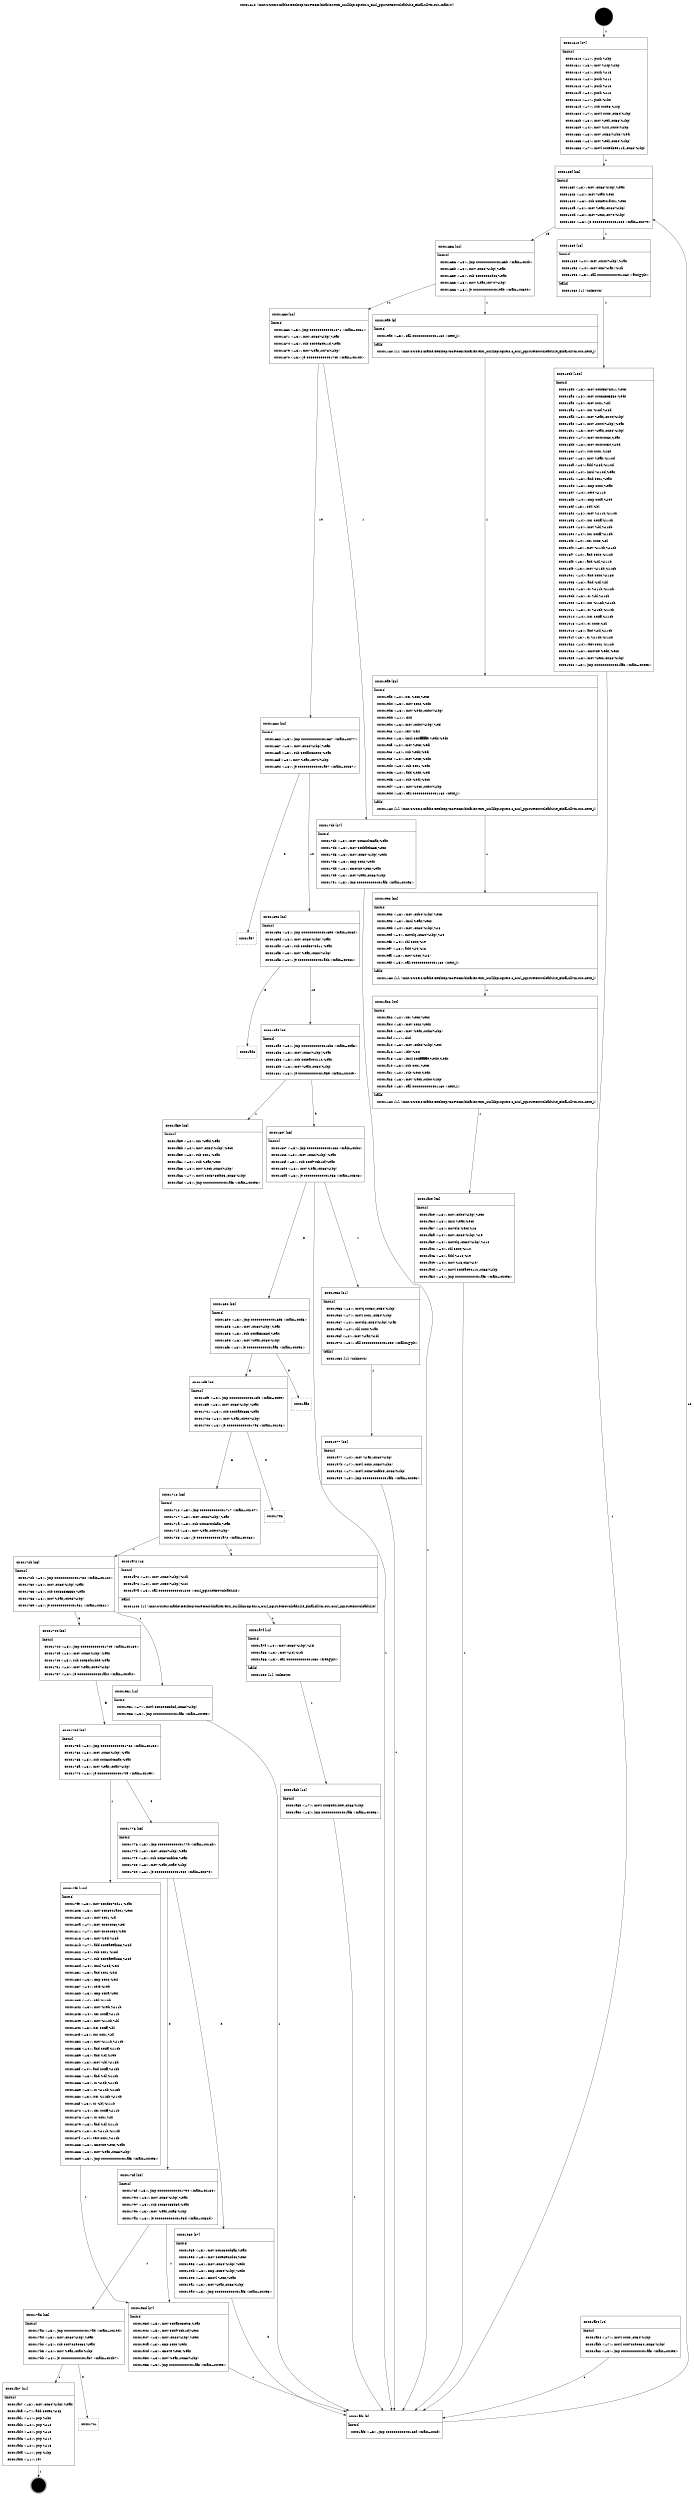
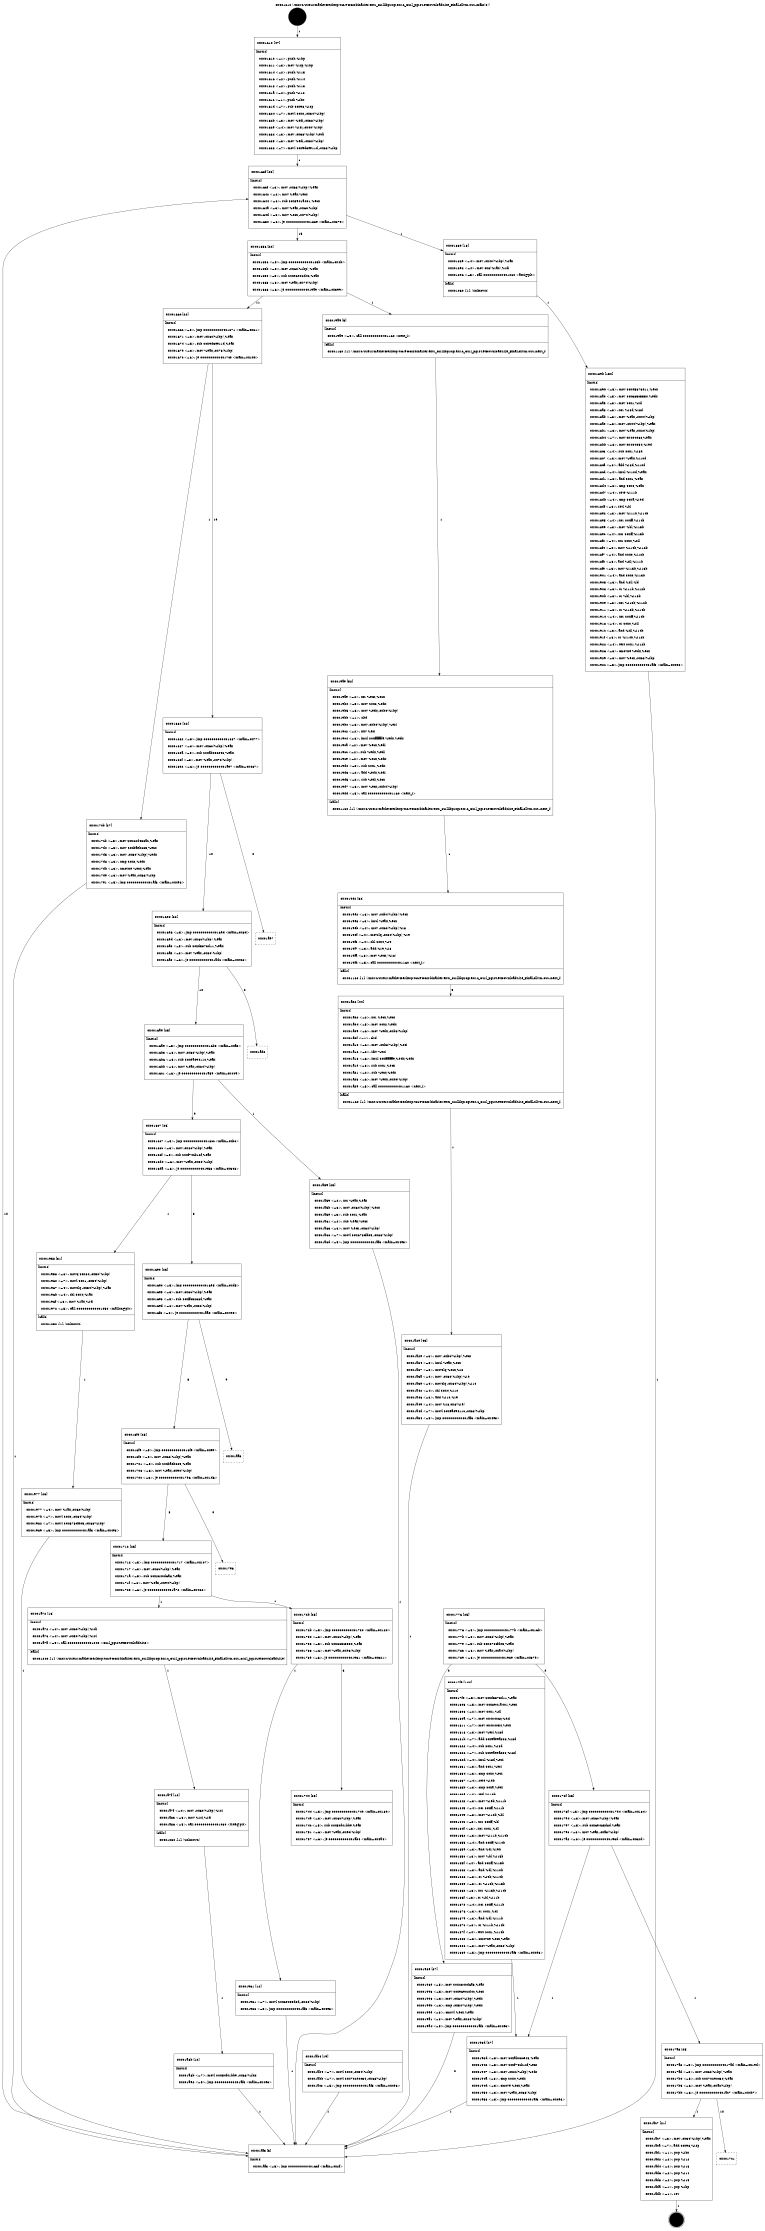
(487, 990) -> (452, 990)
(110, 1752) -> none
(384, 1783) -> (400, 1723)
(83, 2377) -> (721, 2112)
